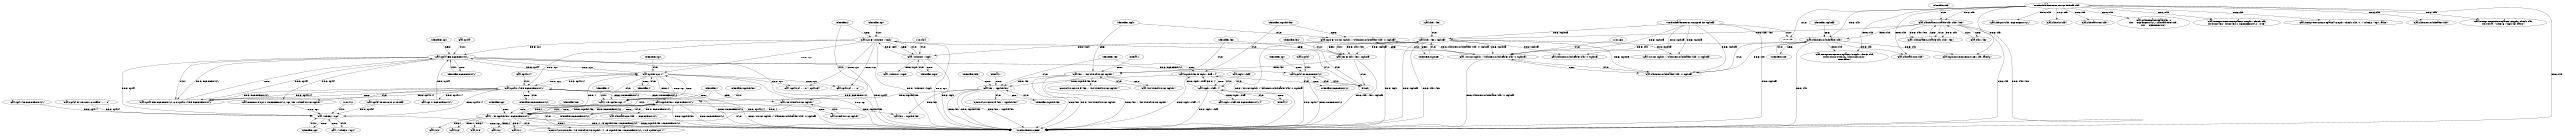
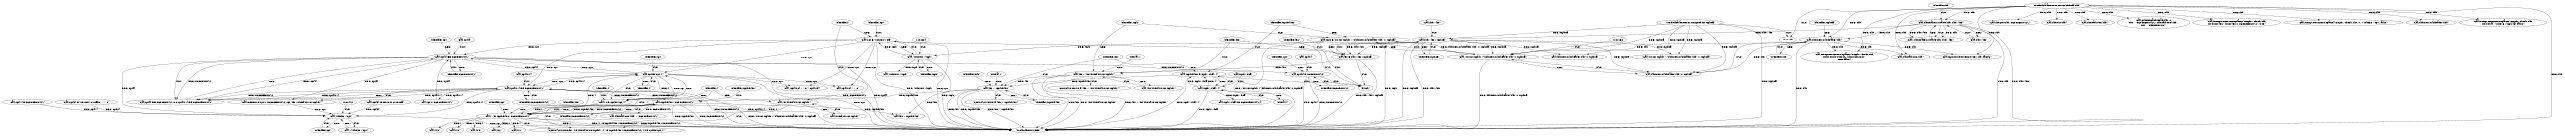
(876, 40) -> (876, 40)
(921, 40) -> (921, 40)
